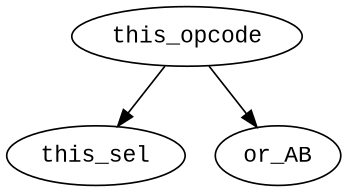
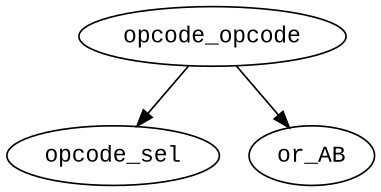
(187, 36) -> (212, 36)
(96, 156) -> (113, 156)
